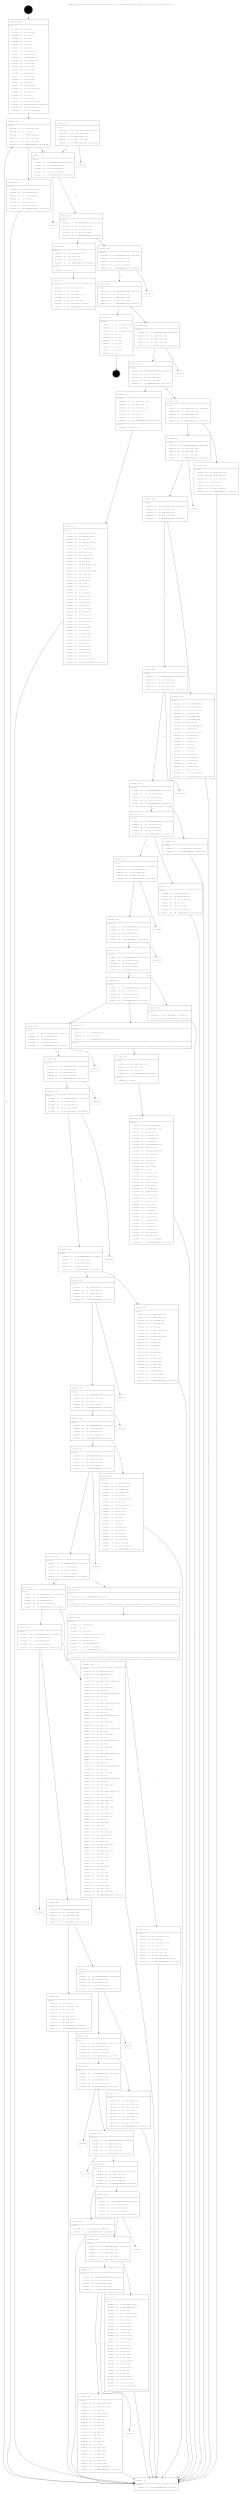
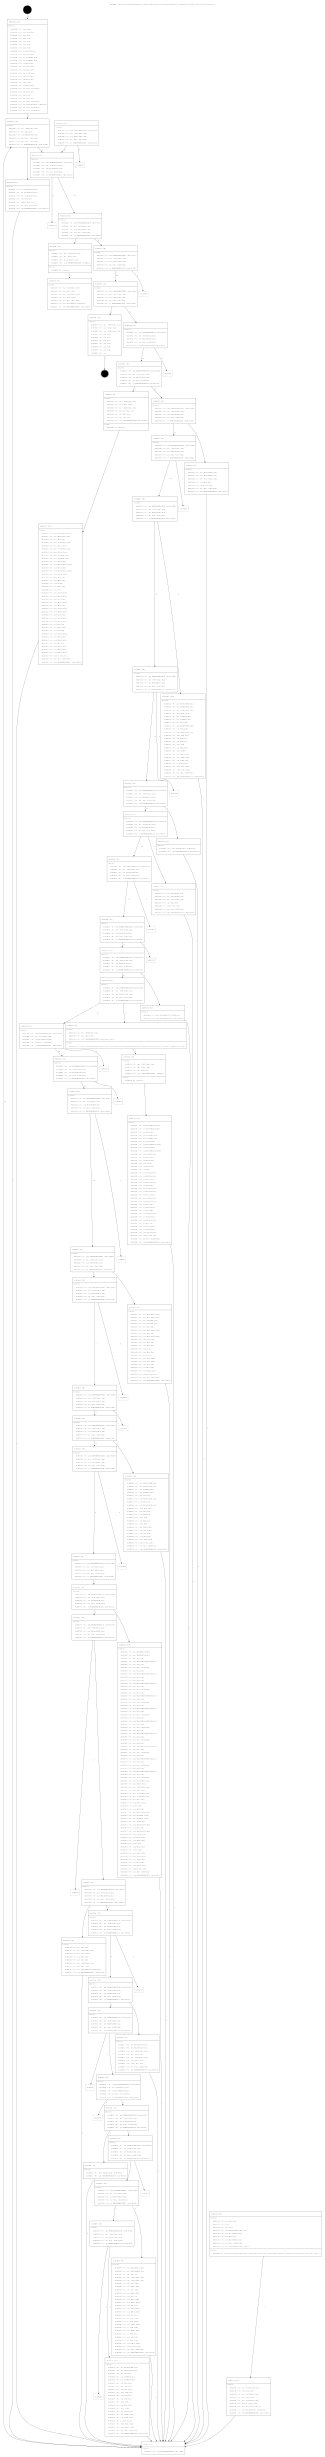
(123, 1597) -> none
